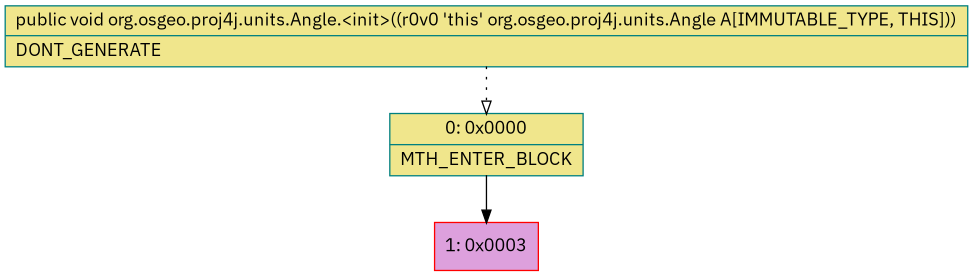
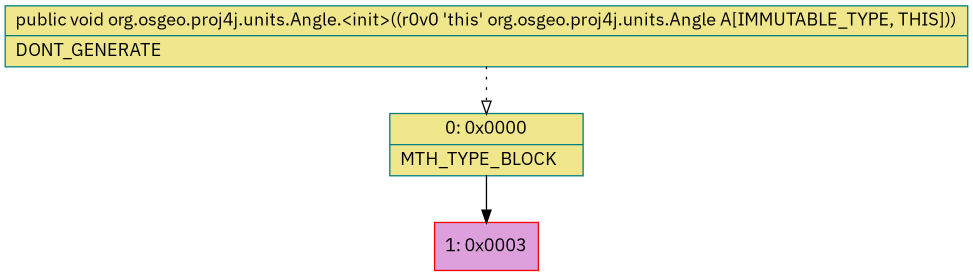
(486, 160) -> (479, 160)
